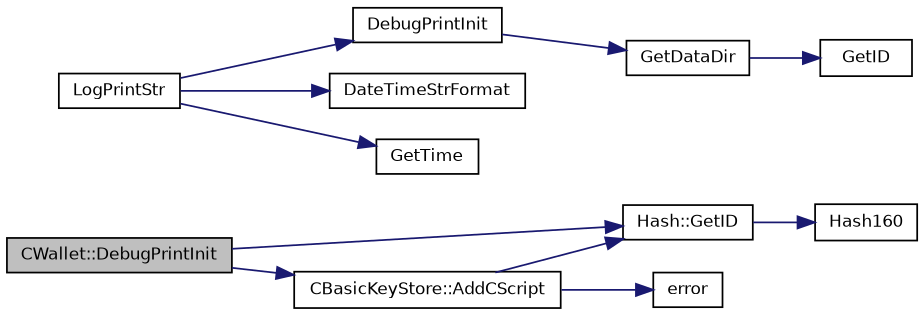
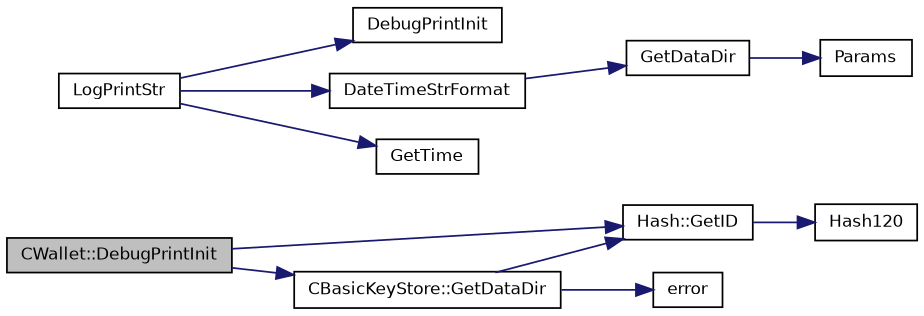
(555, 41) -> (567, 73)
(866, 58) -> (866, 58)
(866, 222) -> (866, 222)
(427, 290) -> (427, 290)
